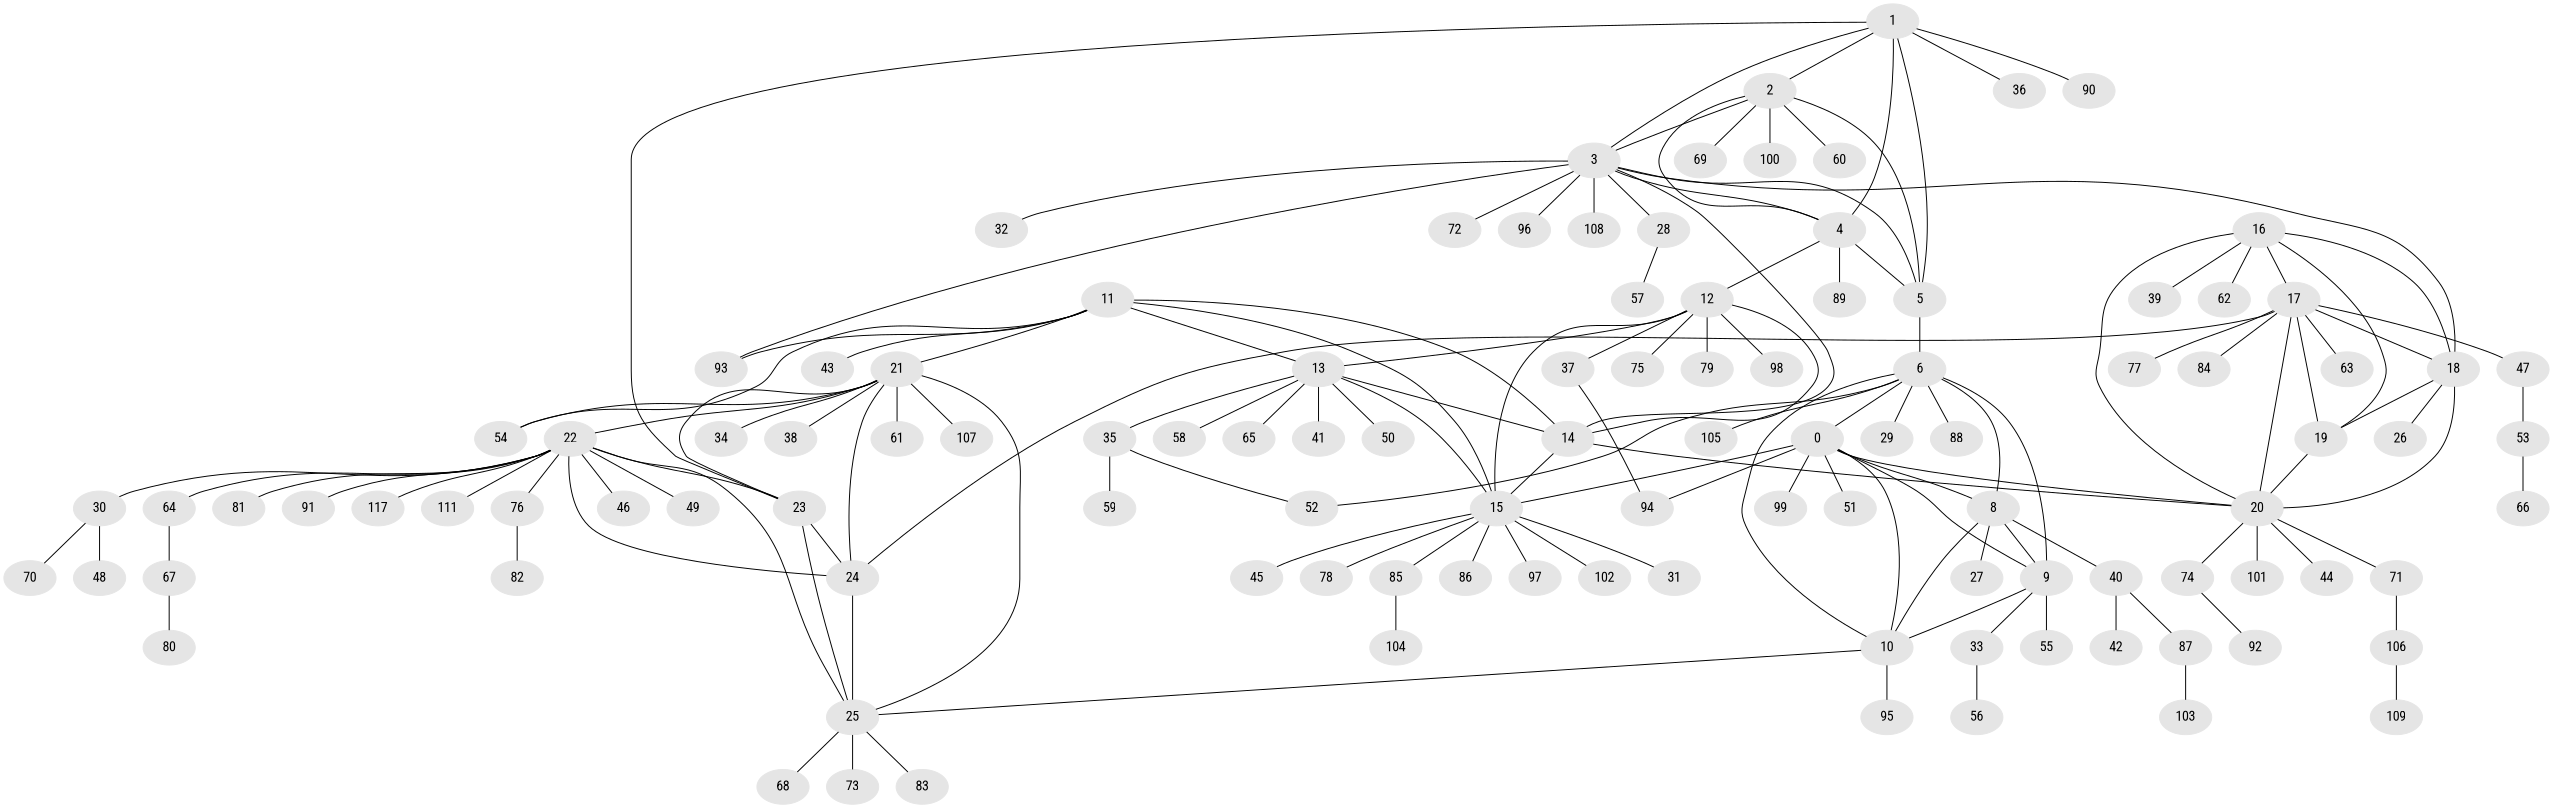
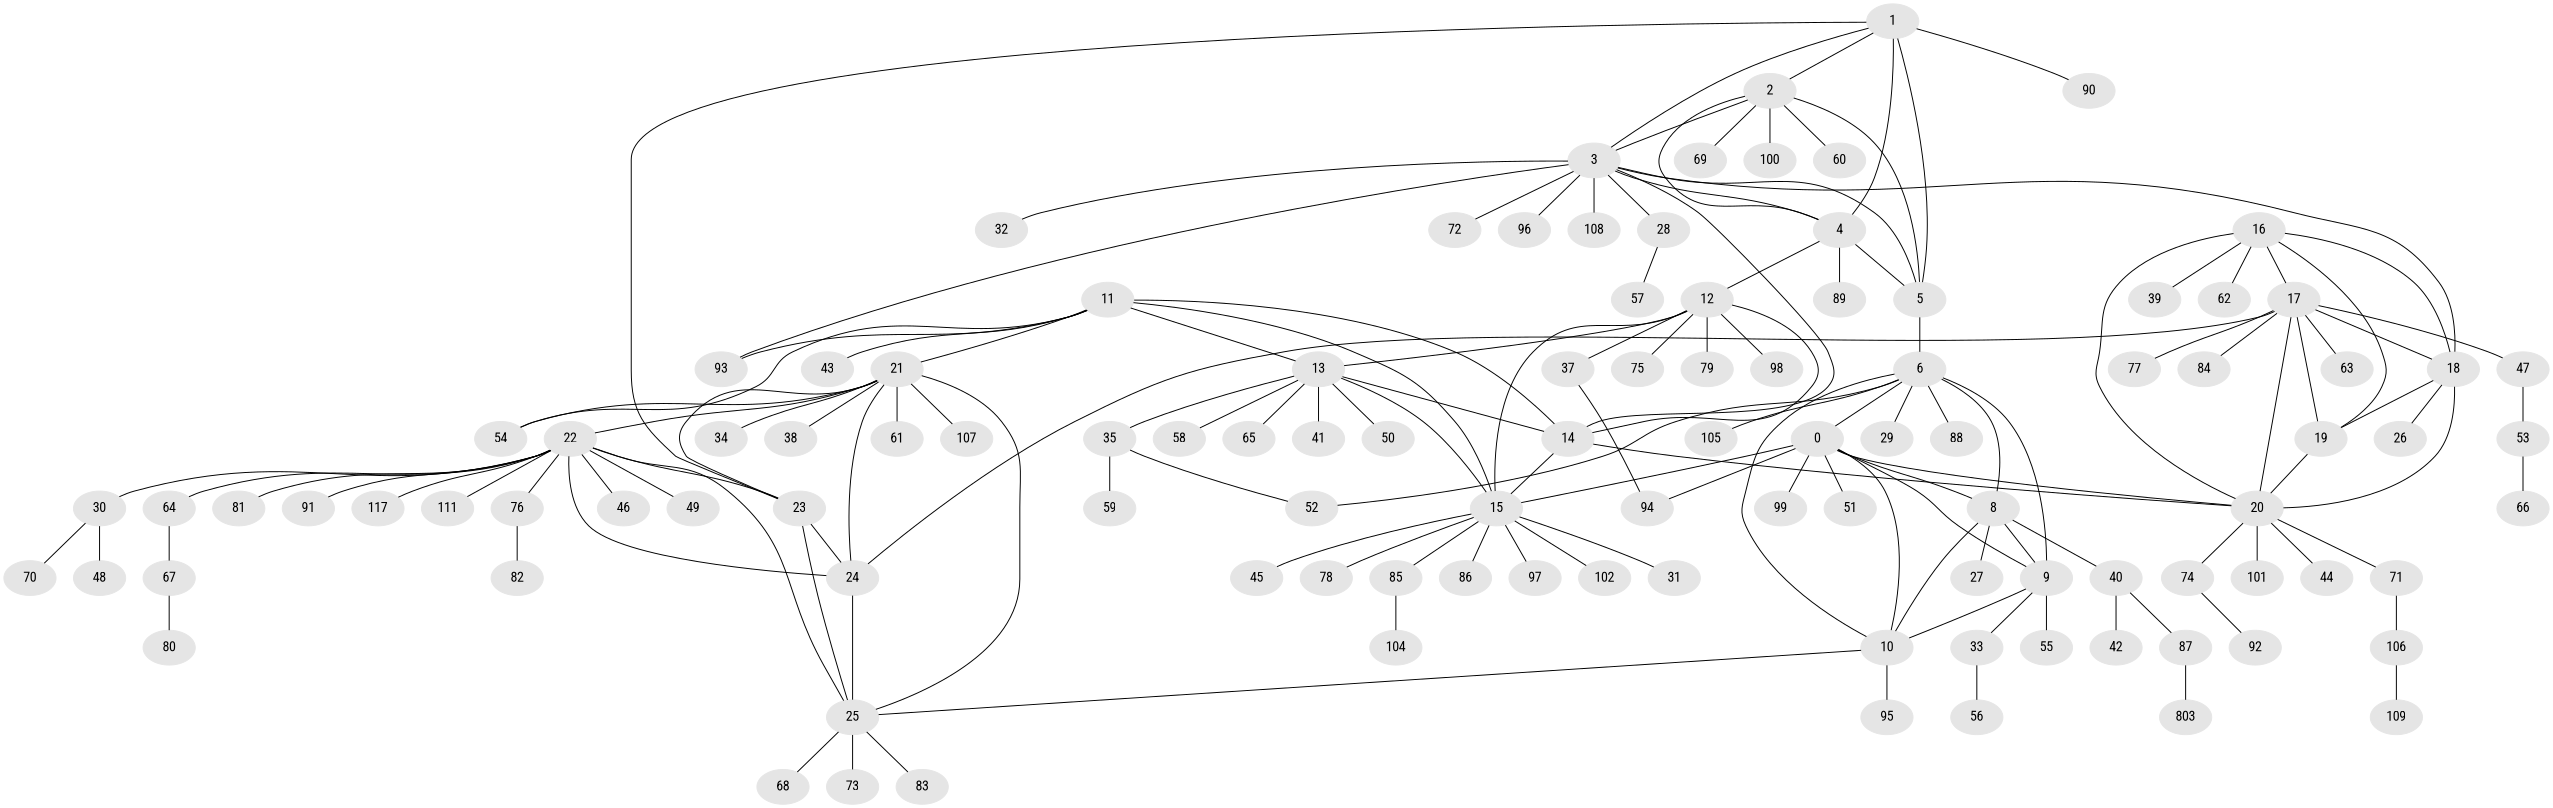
(2019, 91) -> none
(2186, 717) -> (2186, 717)
